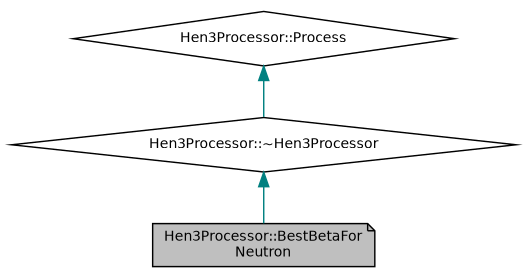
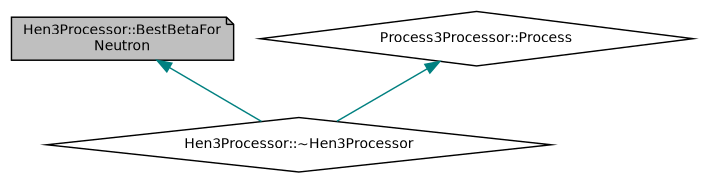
(264, 39) -> (477, 39)
(264, 205) -> (216, 95)
